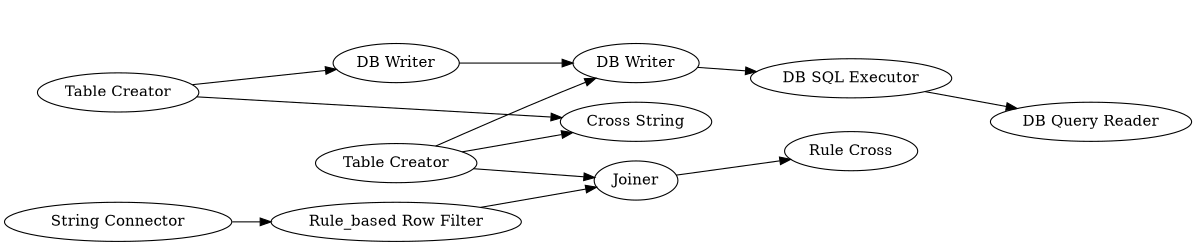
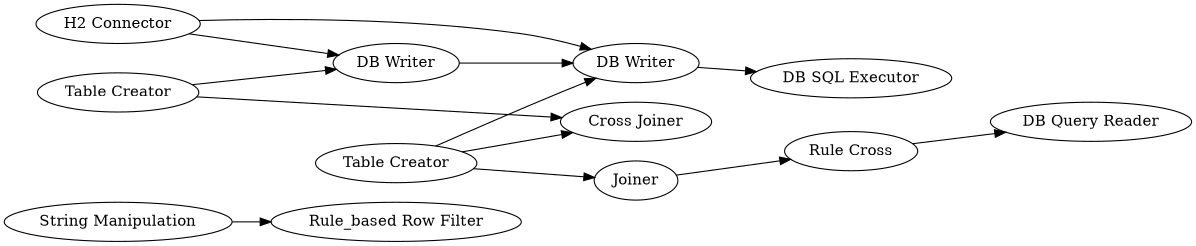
none -> (118, 24)
(966, 99) -> (954, 139)
(636, 122) -> (636, 122)
(533, 198) -> none
(118, 222) -> (118, 222)
